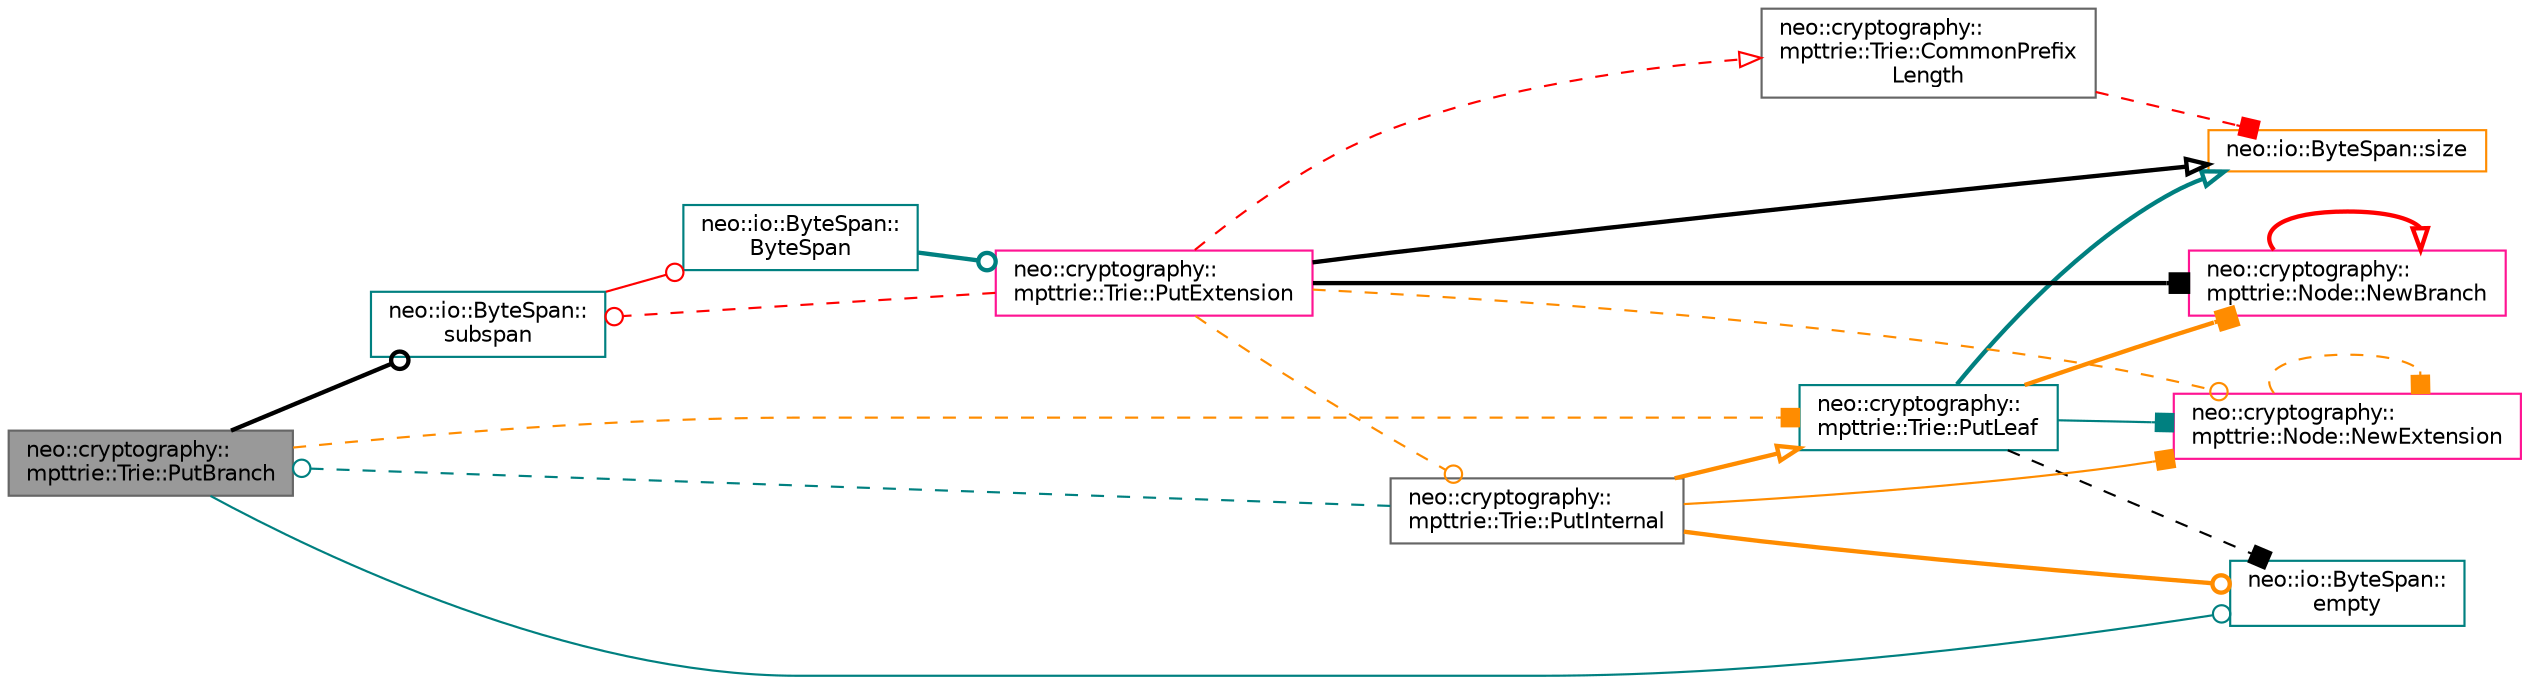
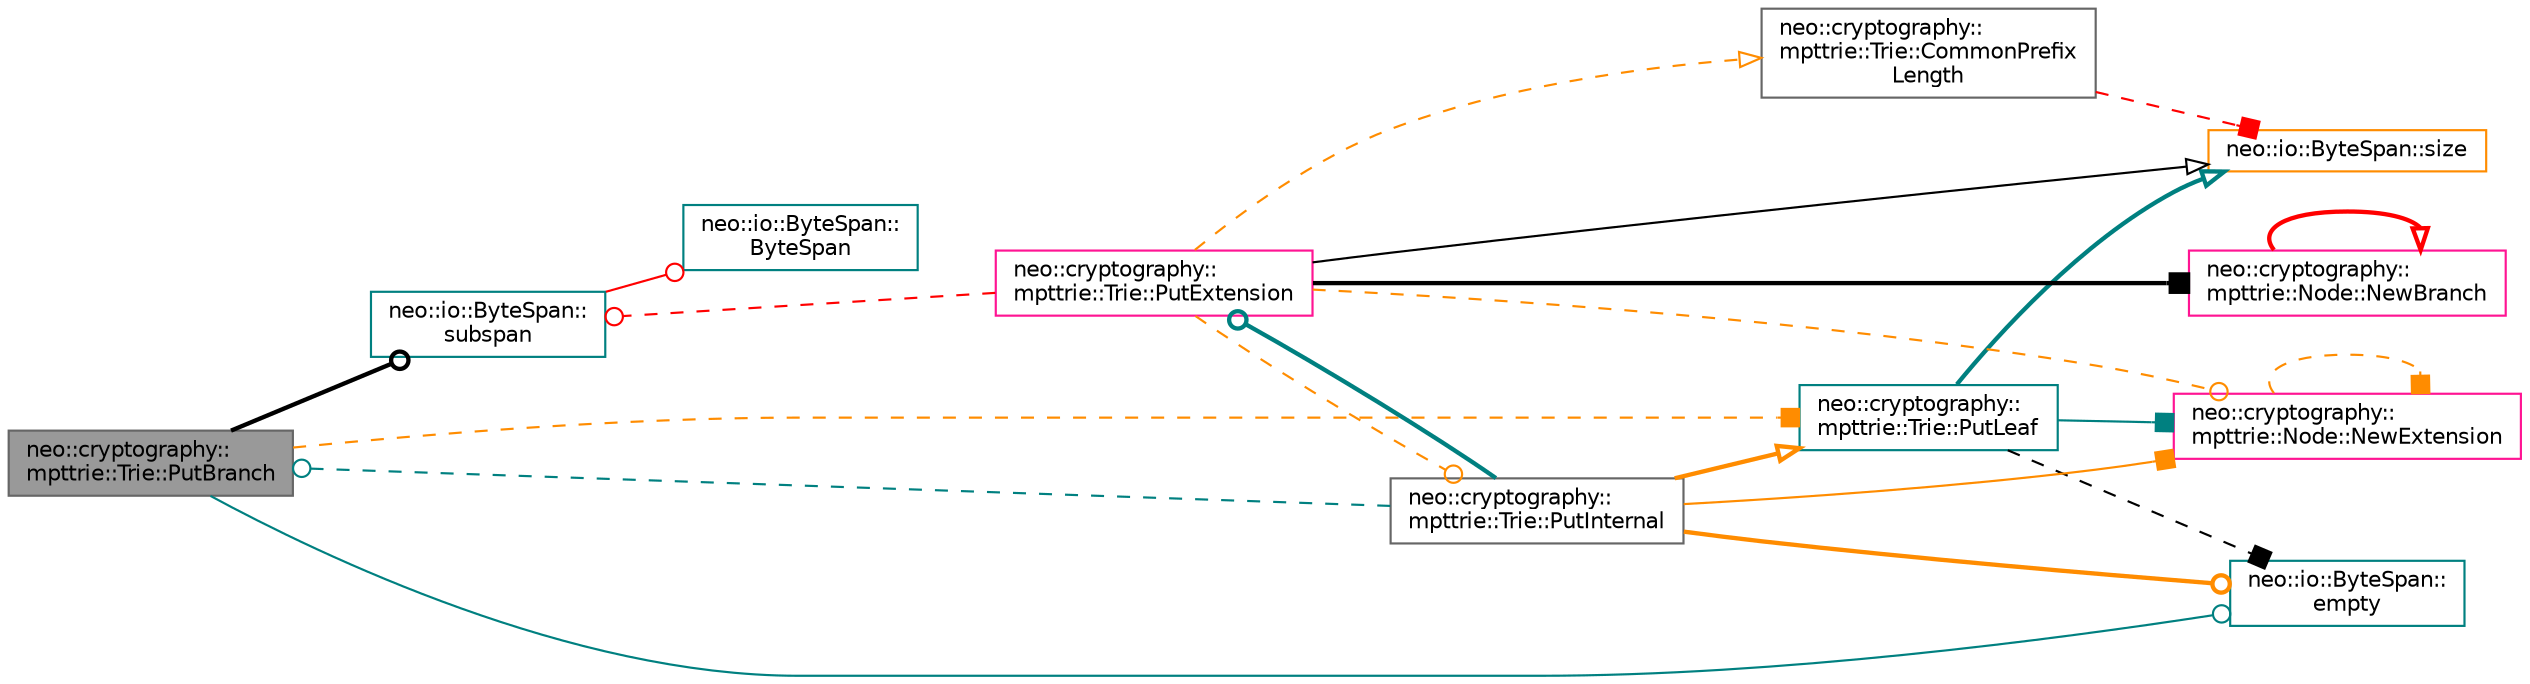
(1450, 109) -> (1450, 109)
(1749, 212) -> (1749, 212)
(948, 256) -> (1372, 399)
(2119, 353) -> none
